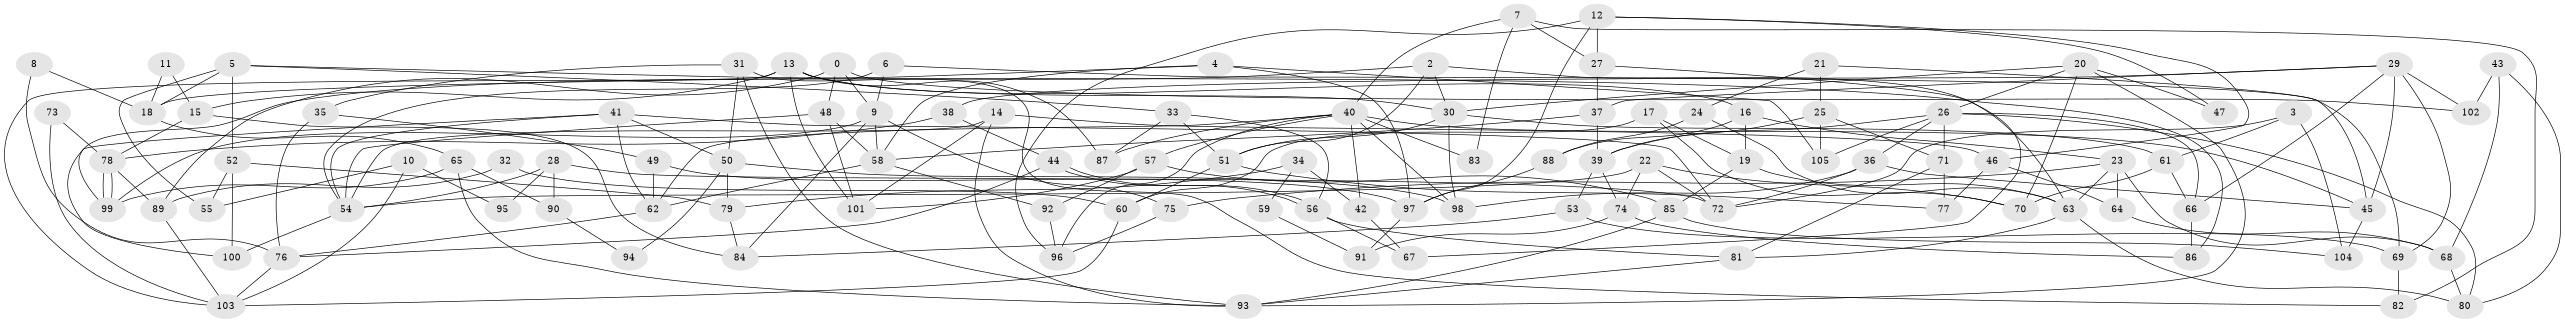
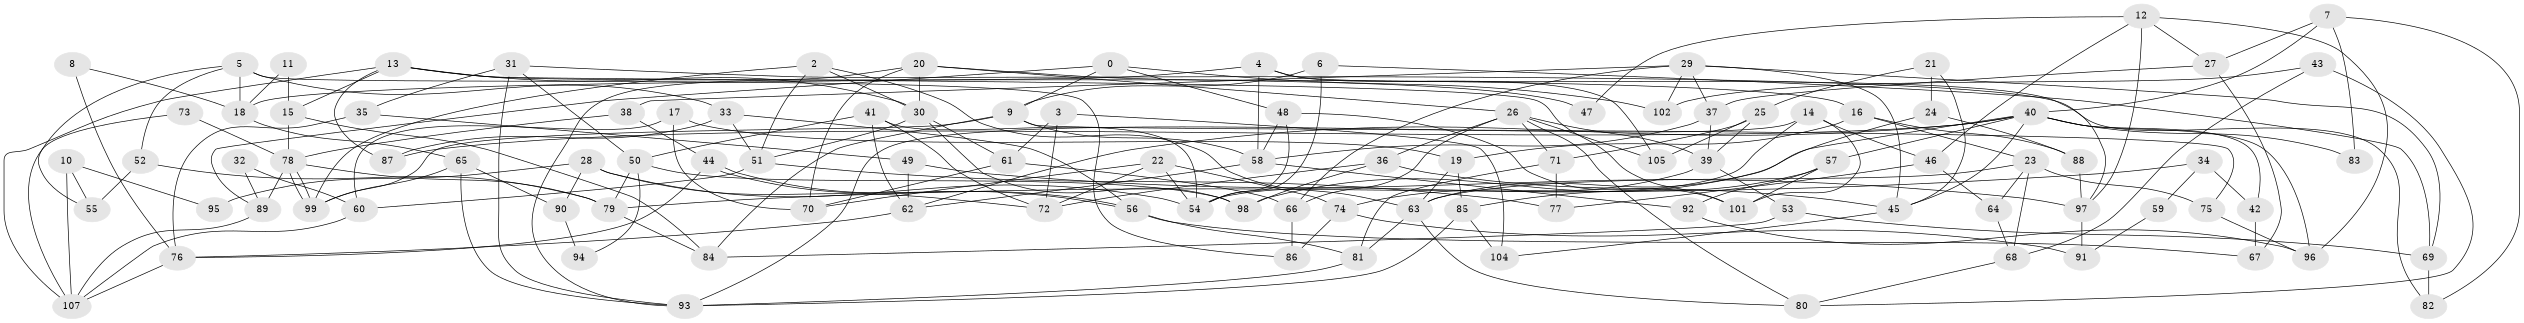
none -> (452, 180)
(232, 258) -> none
(226, 307) -> (72, 307)
